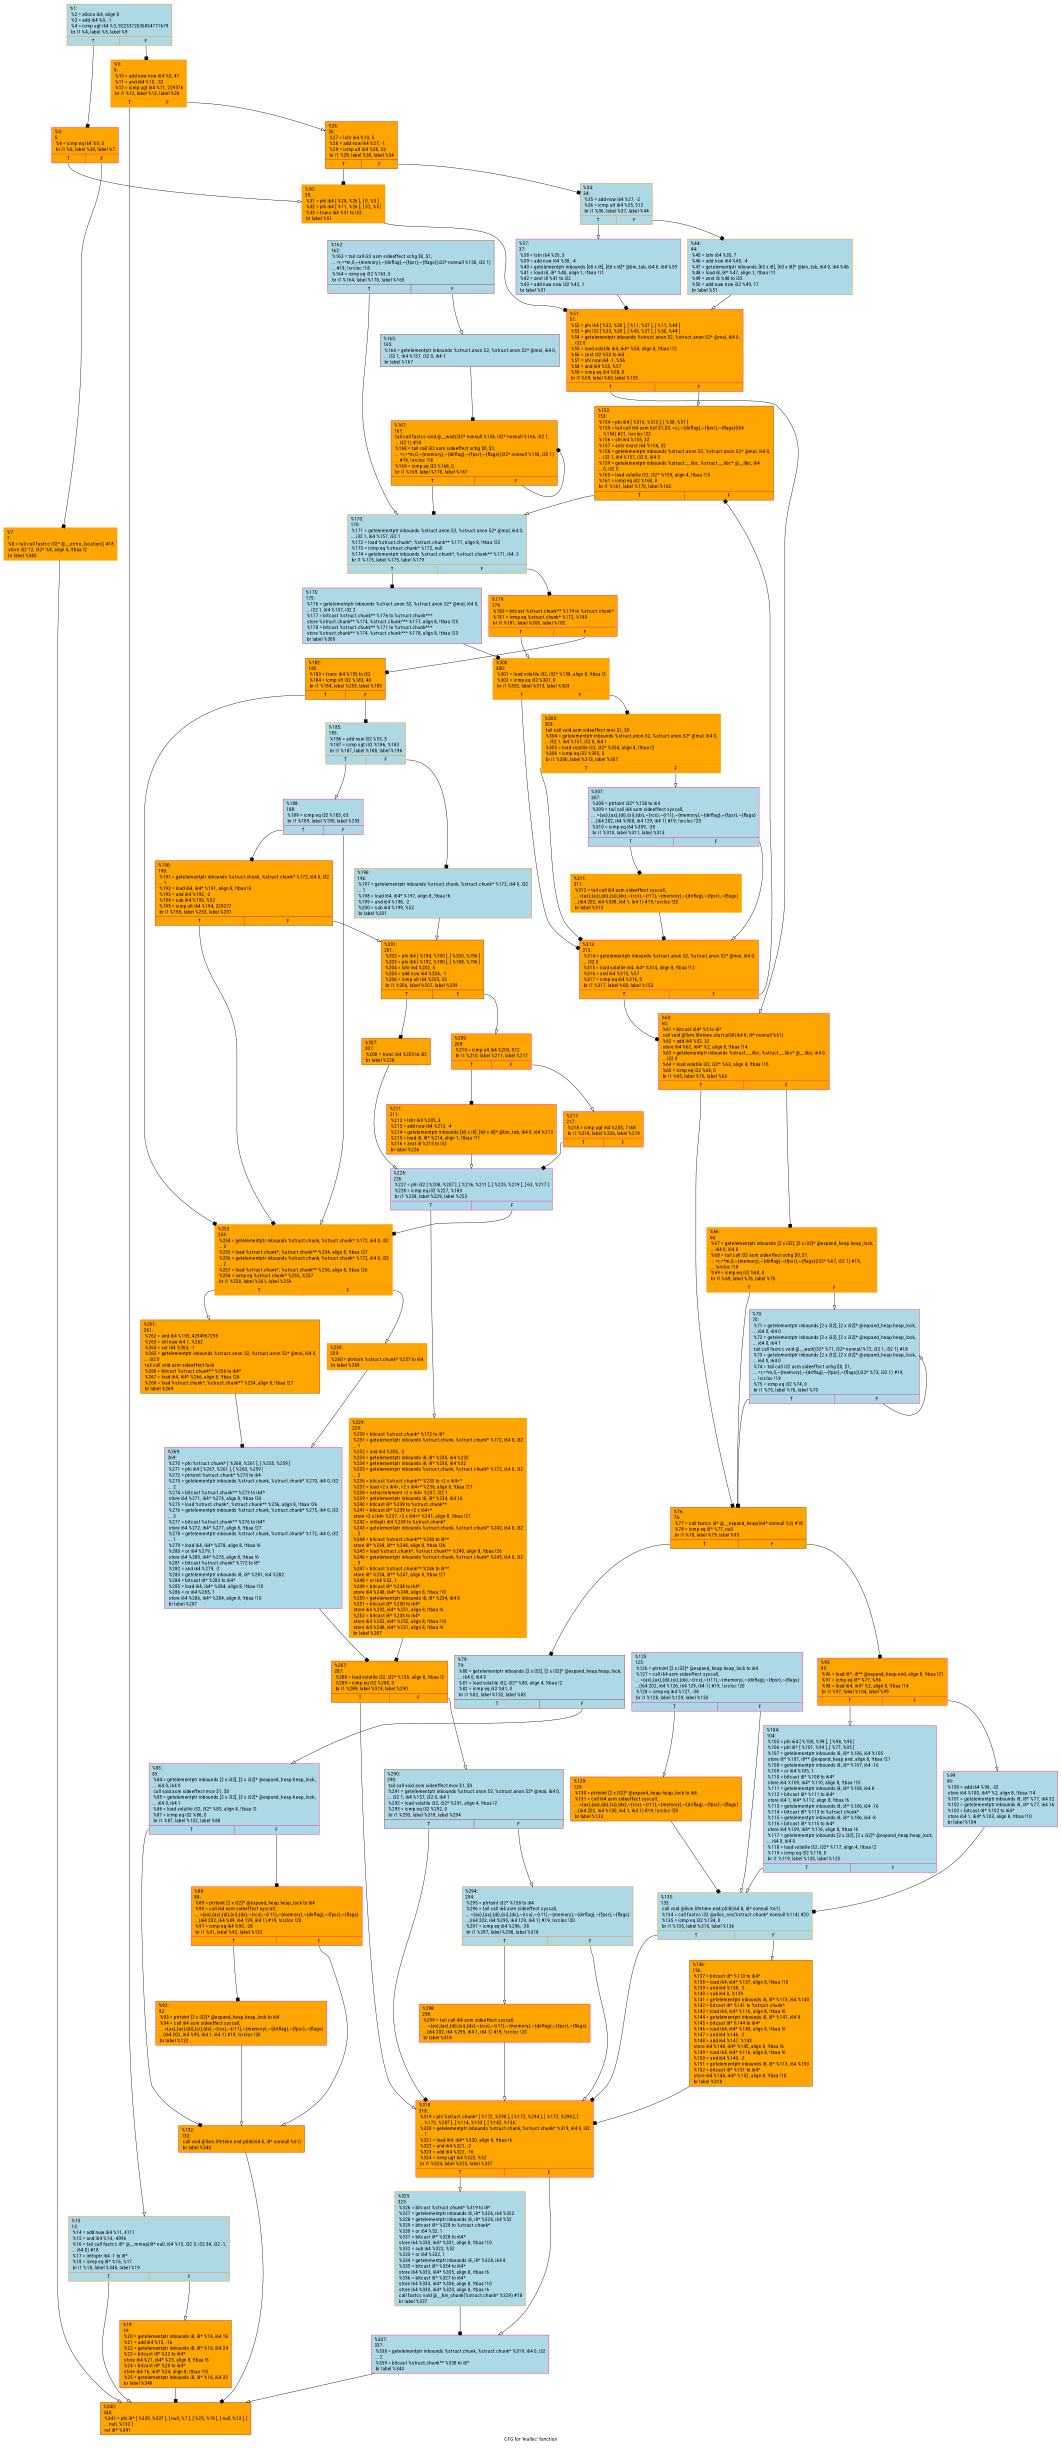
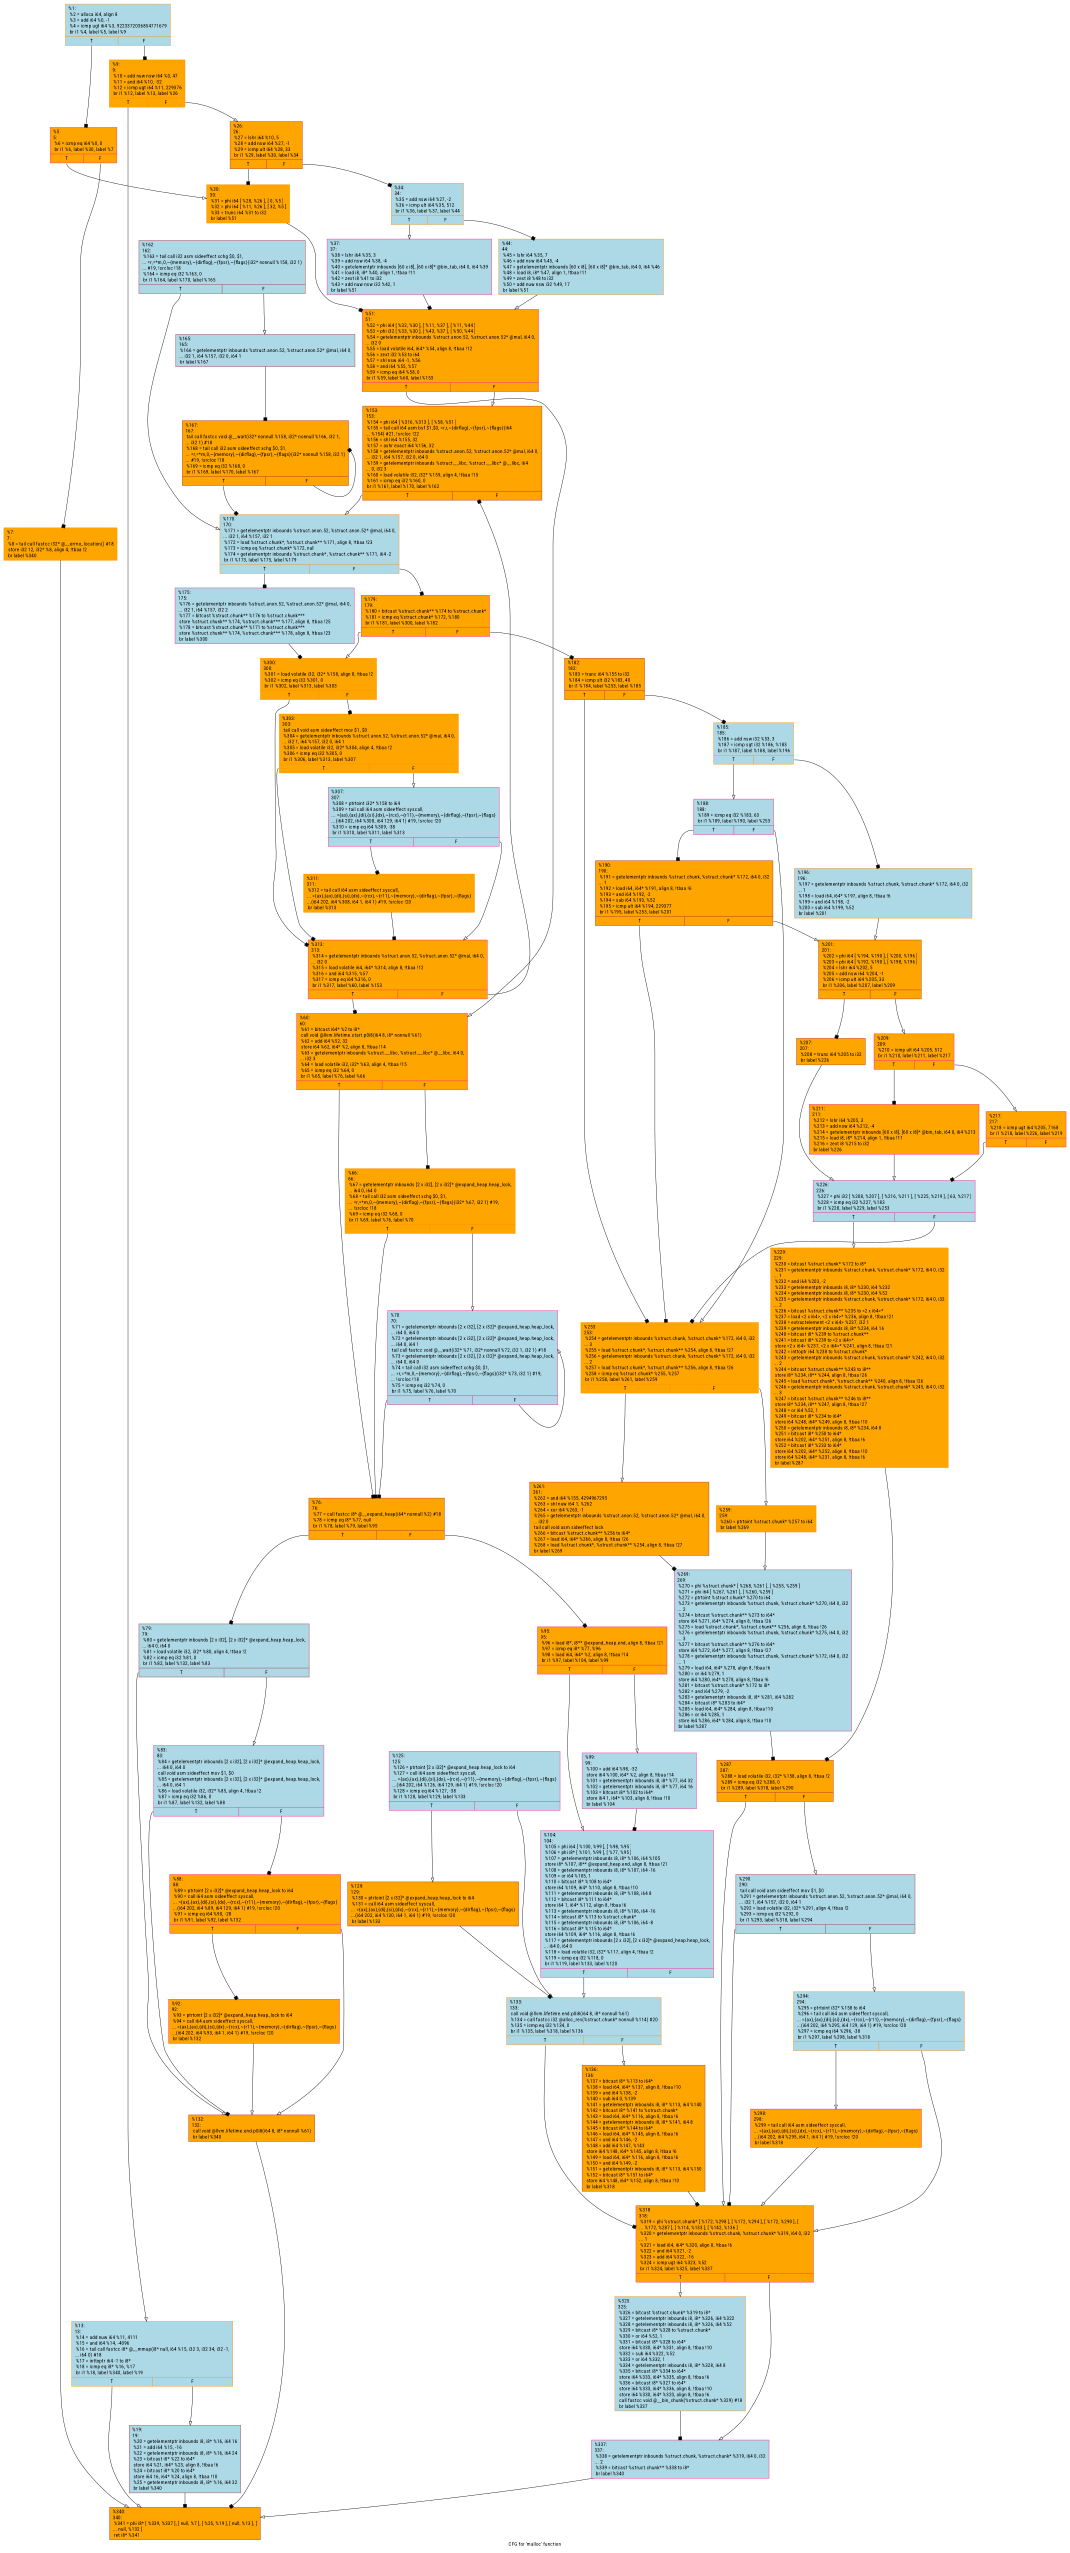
(910, 1888) -> (636, 1818)
none -> (144, 1909)
(176, 2354) -> (185, 2459)
